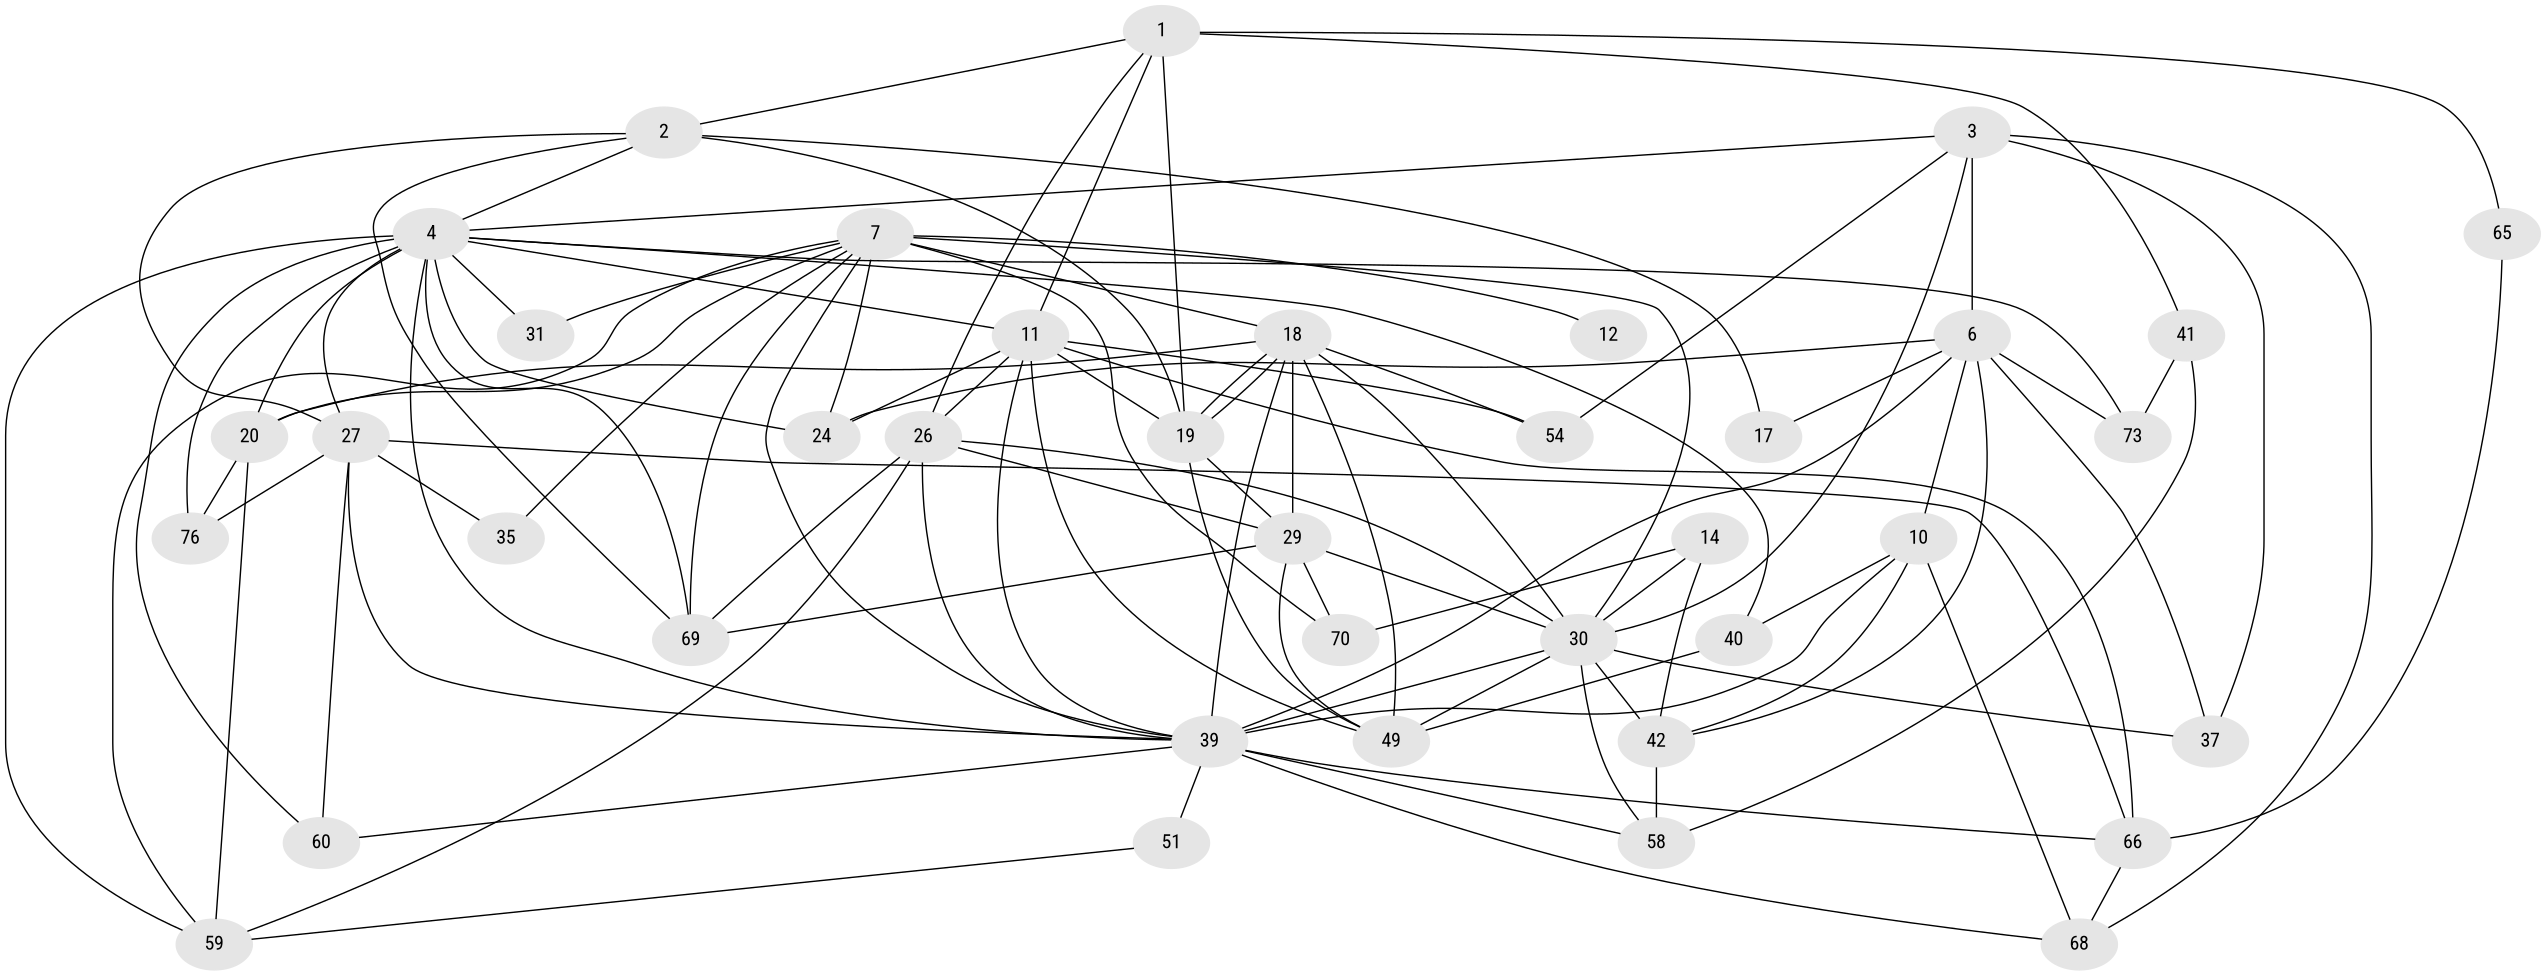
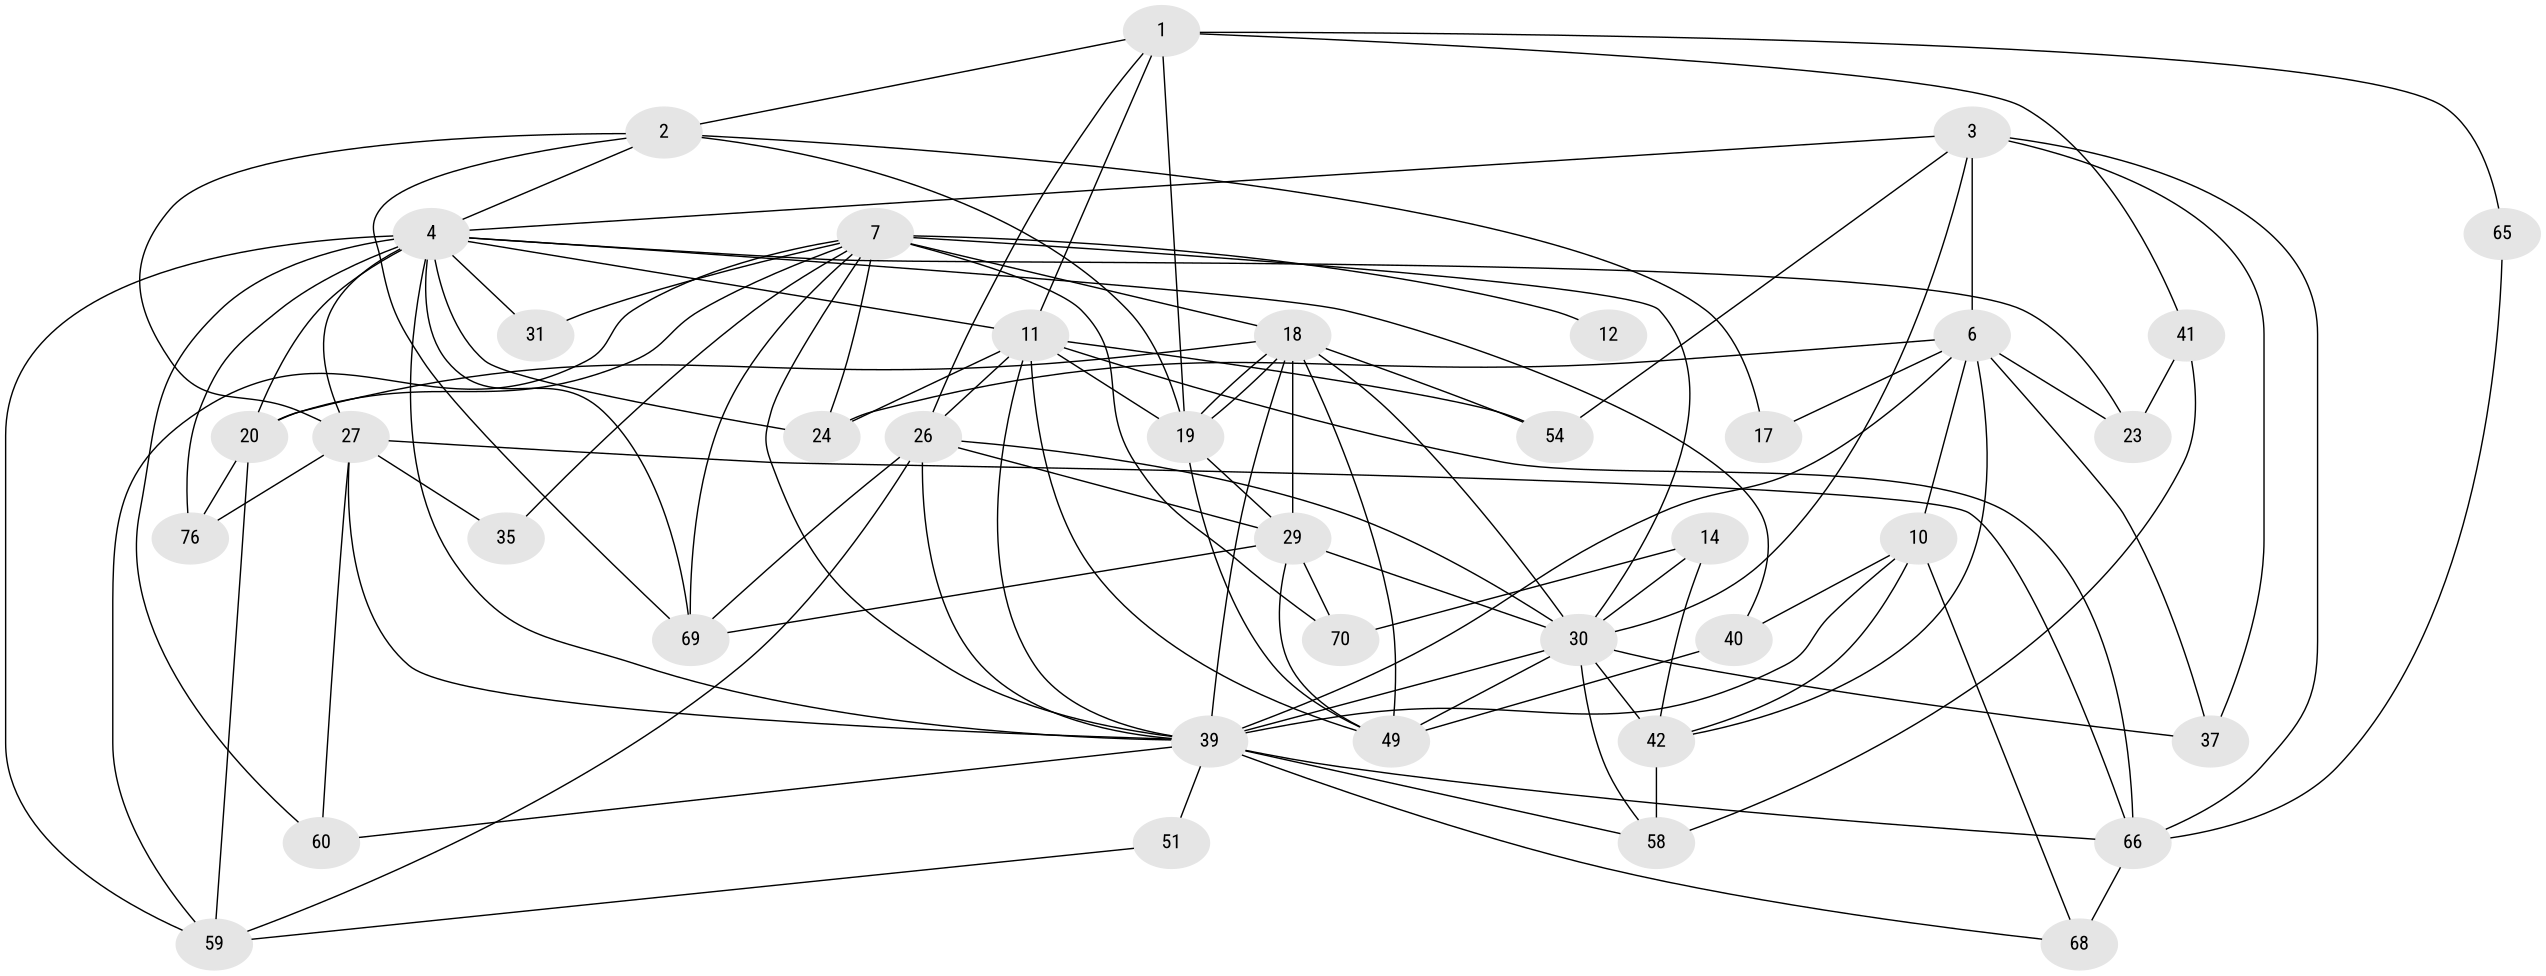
(2133, 437) -> (2133, 437)
(2371, 460) -> (2318, 419)
